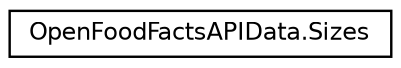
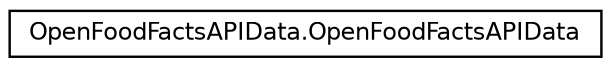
(200, 34) -> (306, 34)
